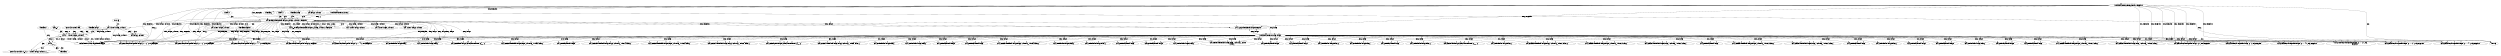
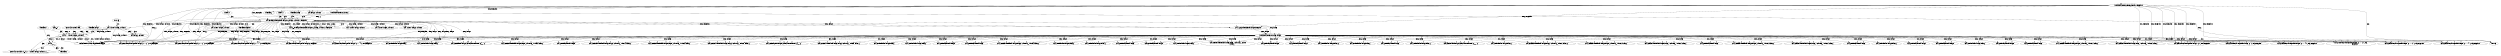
(1254, 33) -> (1259, 31)
(565, 39) -> (565, 39)
